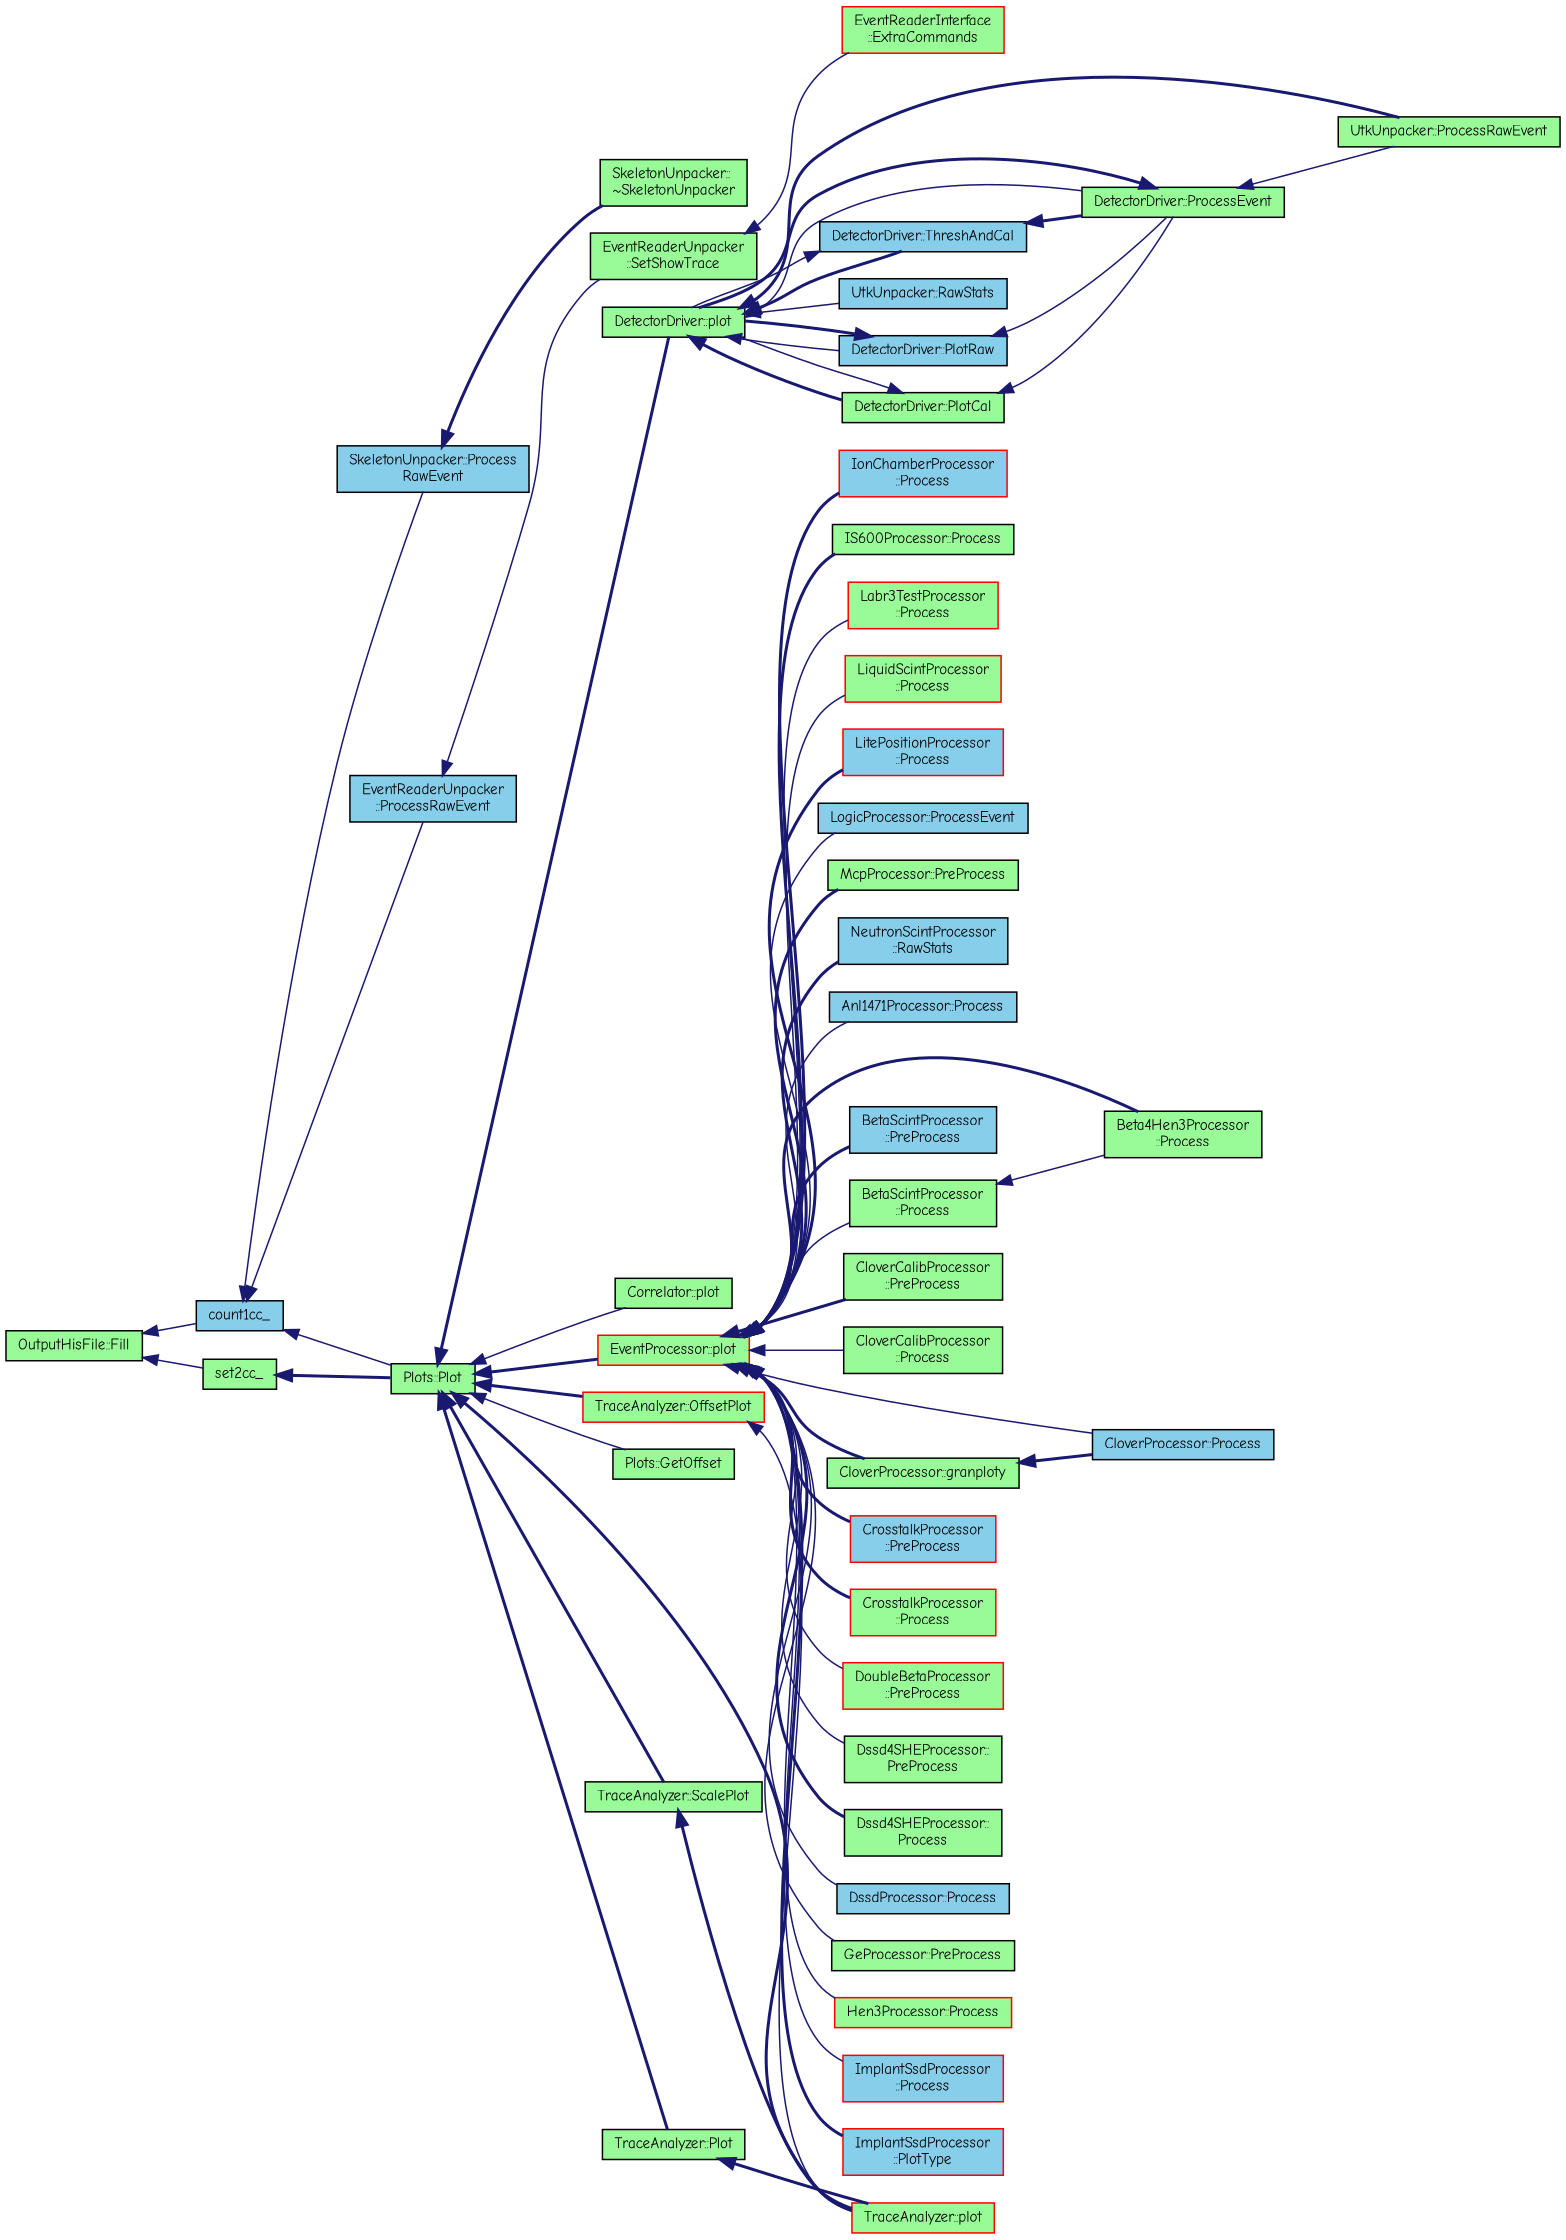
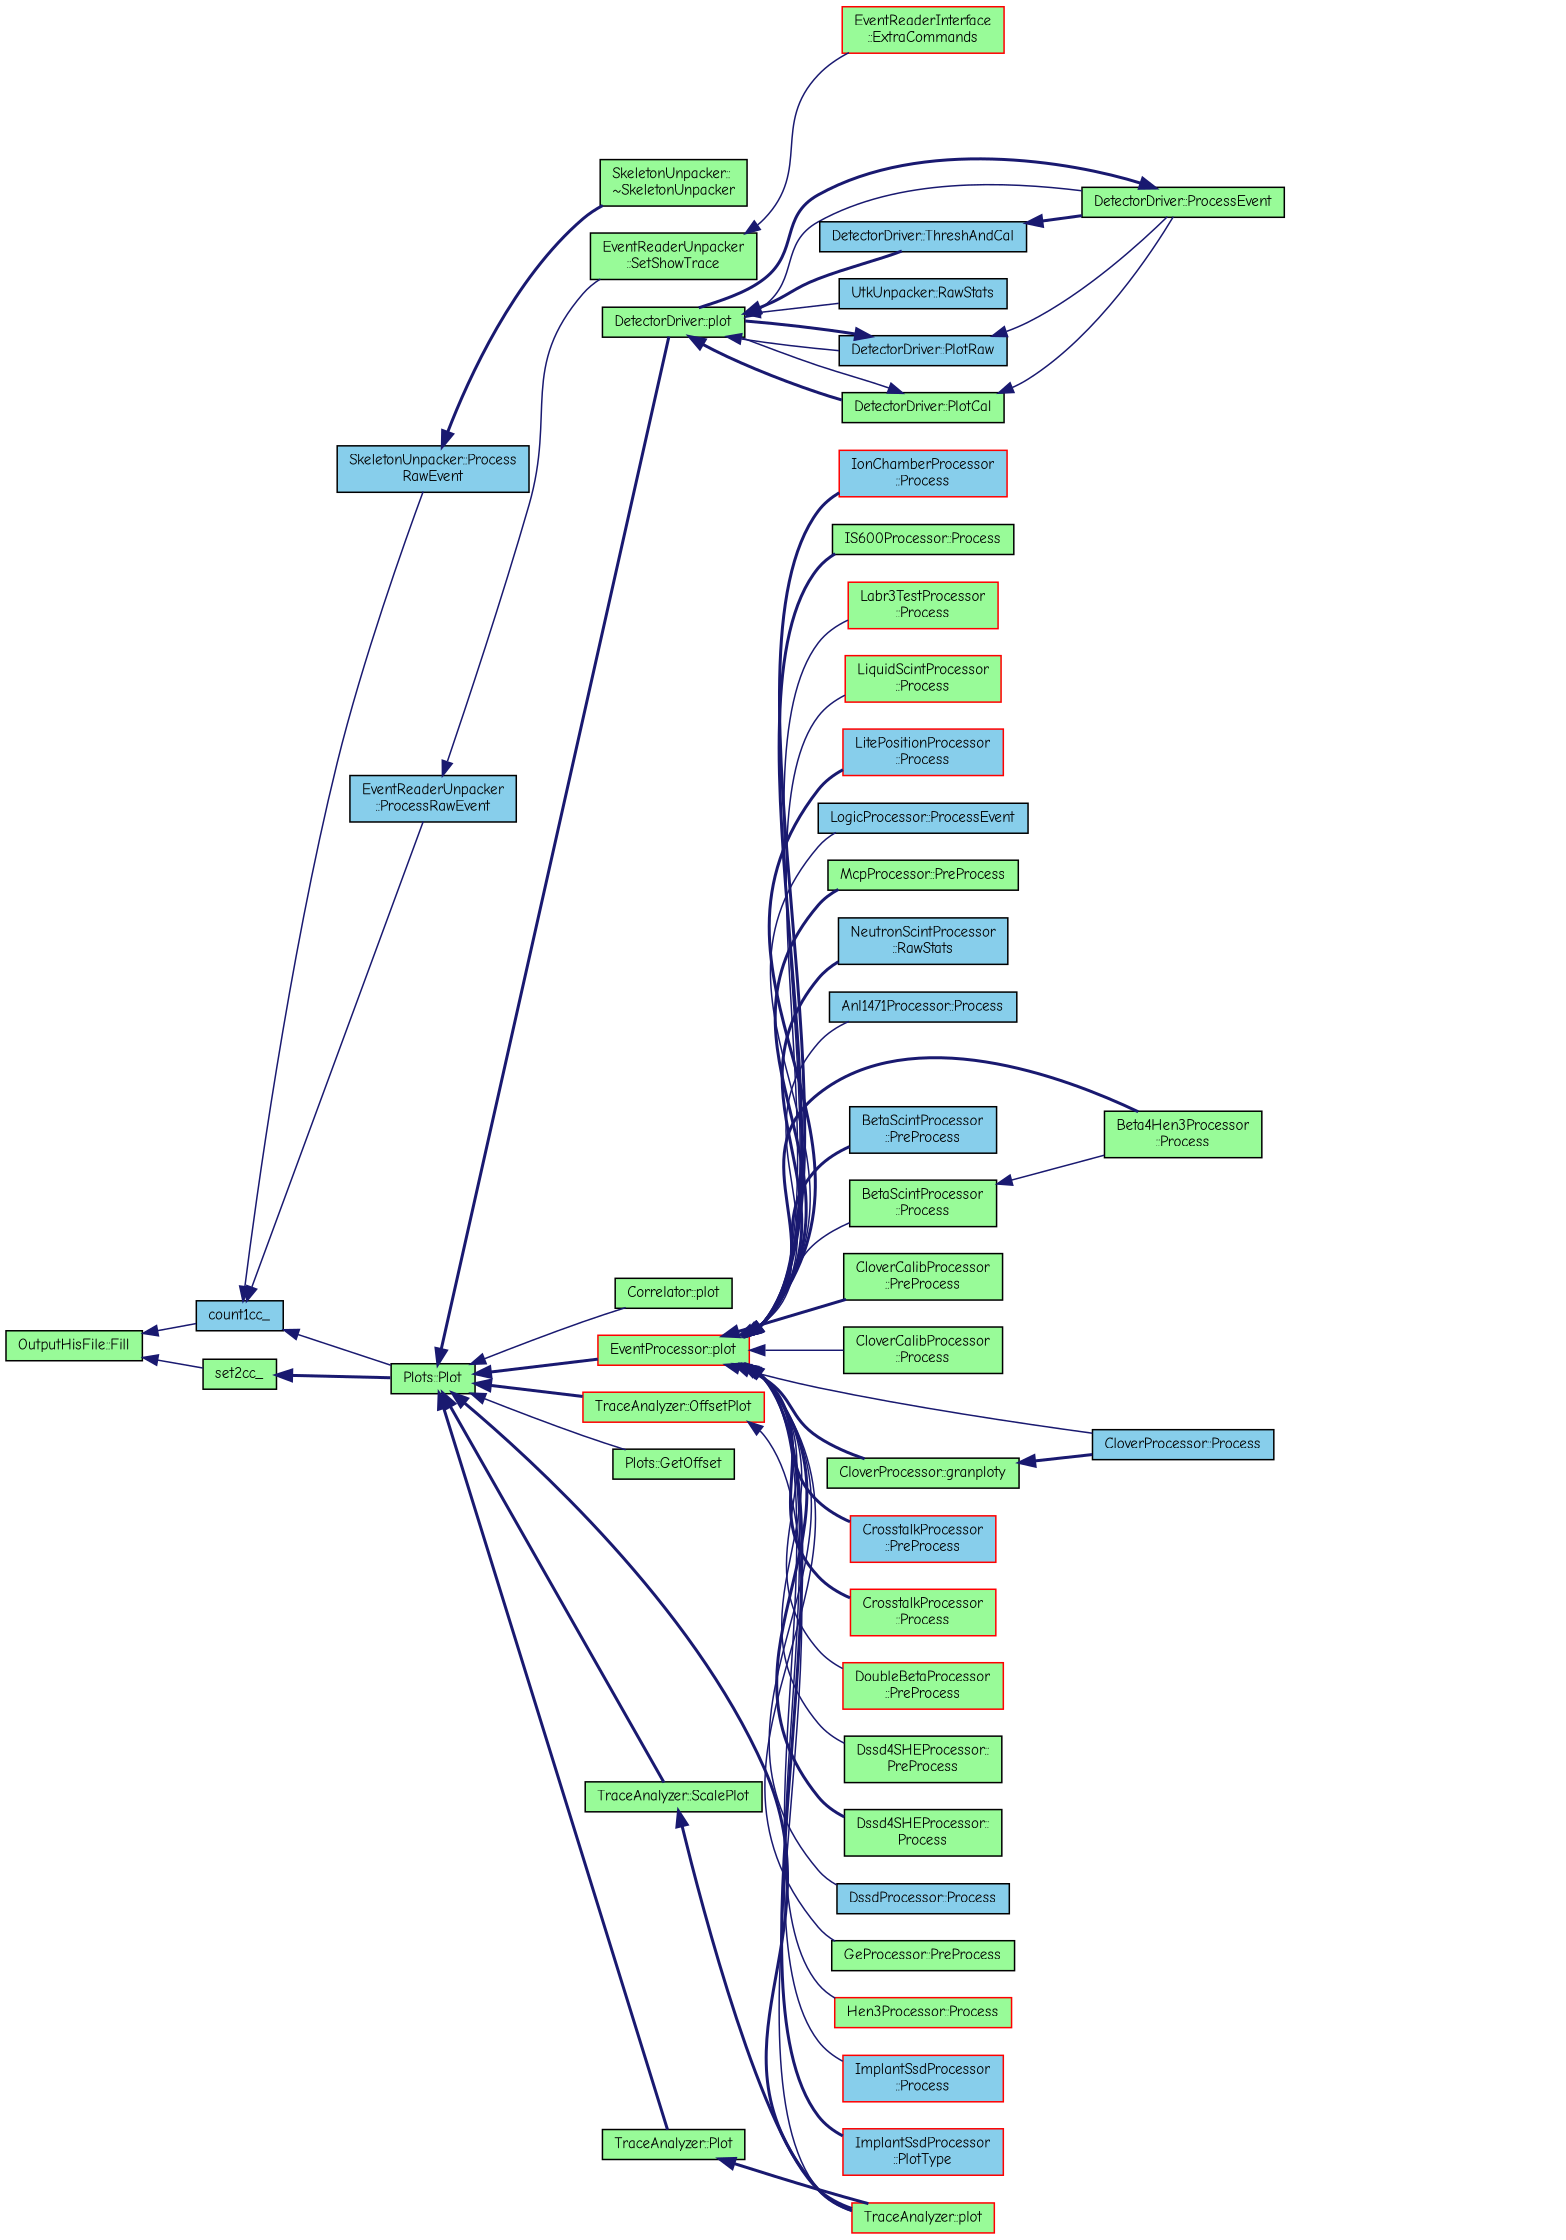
(1449, 132) -> none
(750, 285) -> none
